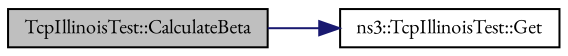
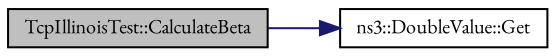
(450, 28) -> (444, 28)
